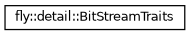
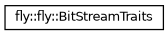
(95, 18) -> (84, 18)
